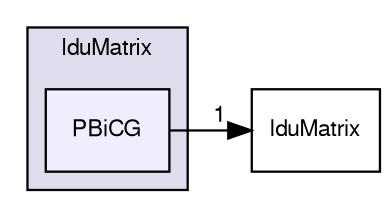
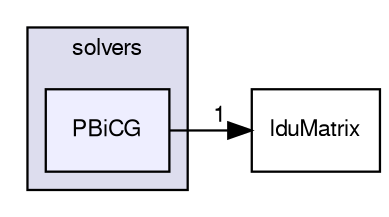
(108, 49) -> (108, 49)
